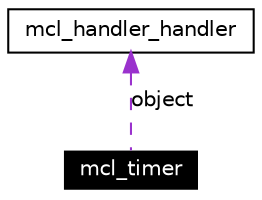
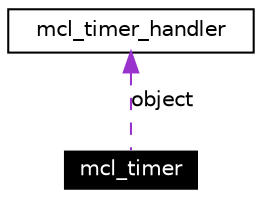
(131, 31) -> (131, 31)
